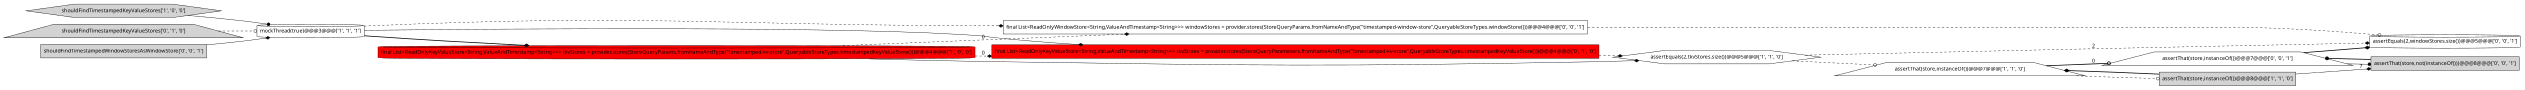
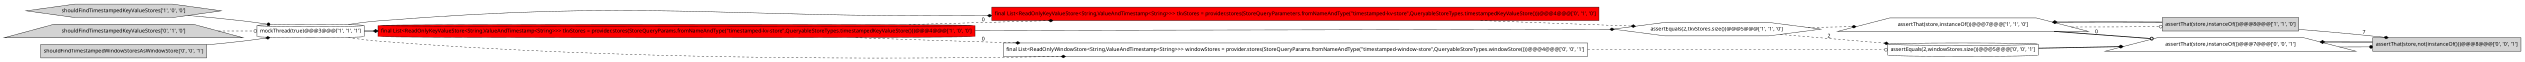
(2334, 50) -> (2079, 47)
(2350, 59) -> (2349, 42)
(1833, 63) -> (1830, 27)
